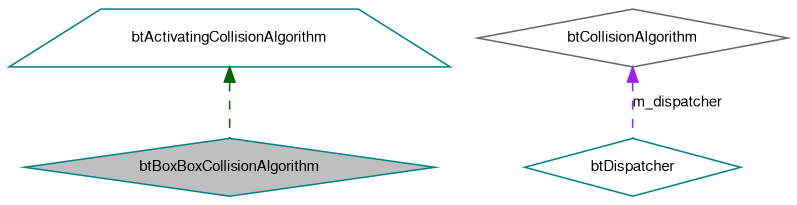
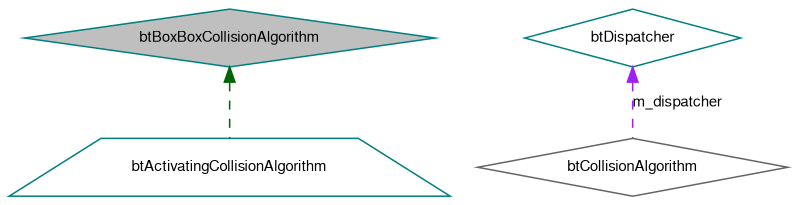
(230, 110) -> (230, 110)
(633, 110) -> (633, 110)
